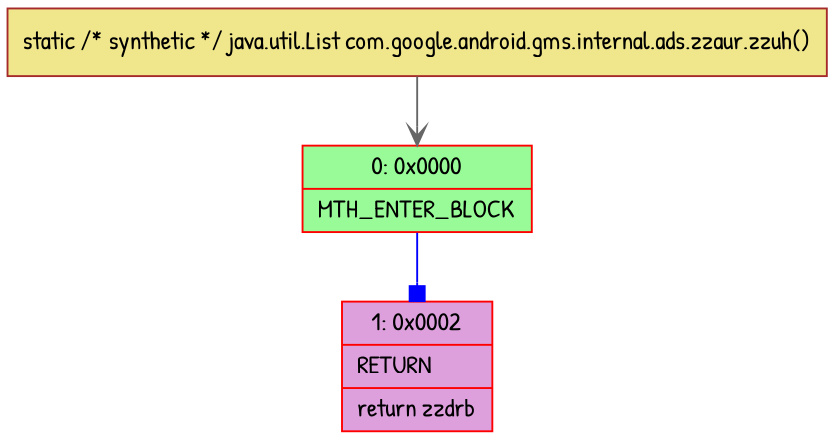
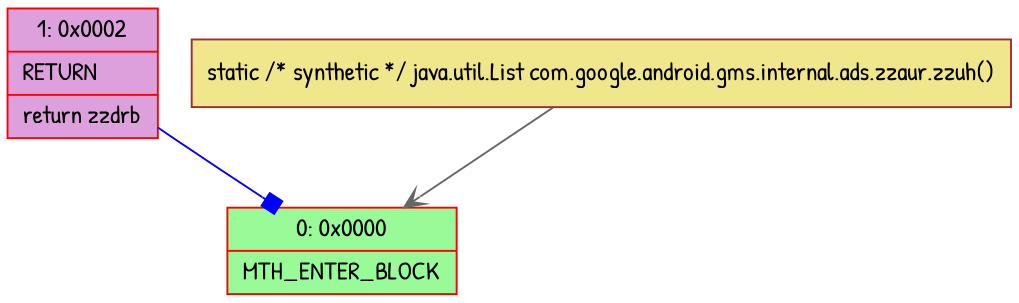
(417, 257) -> (210, 163)
